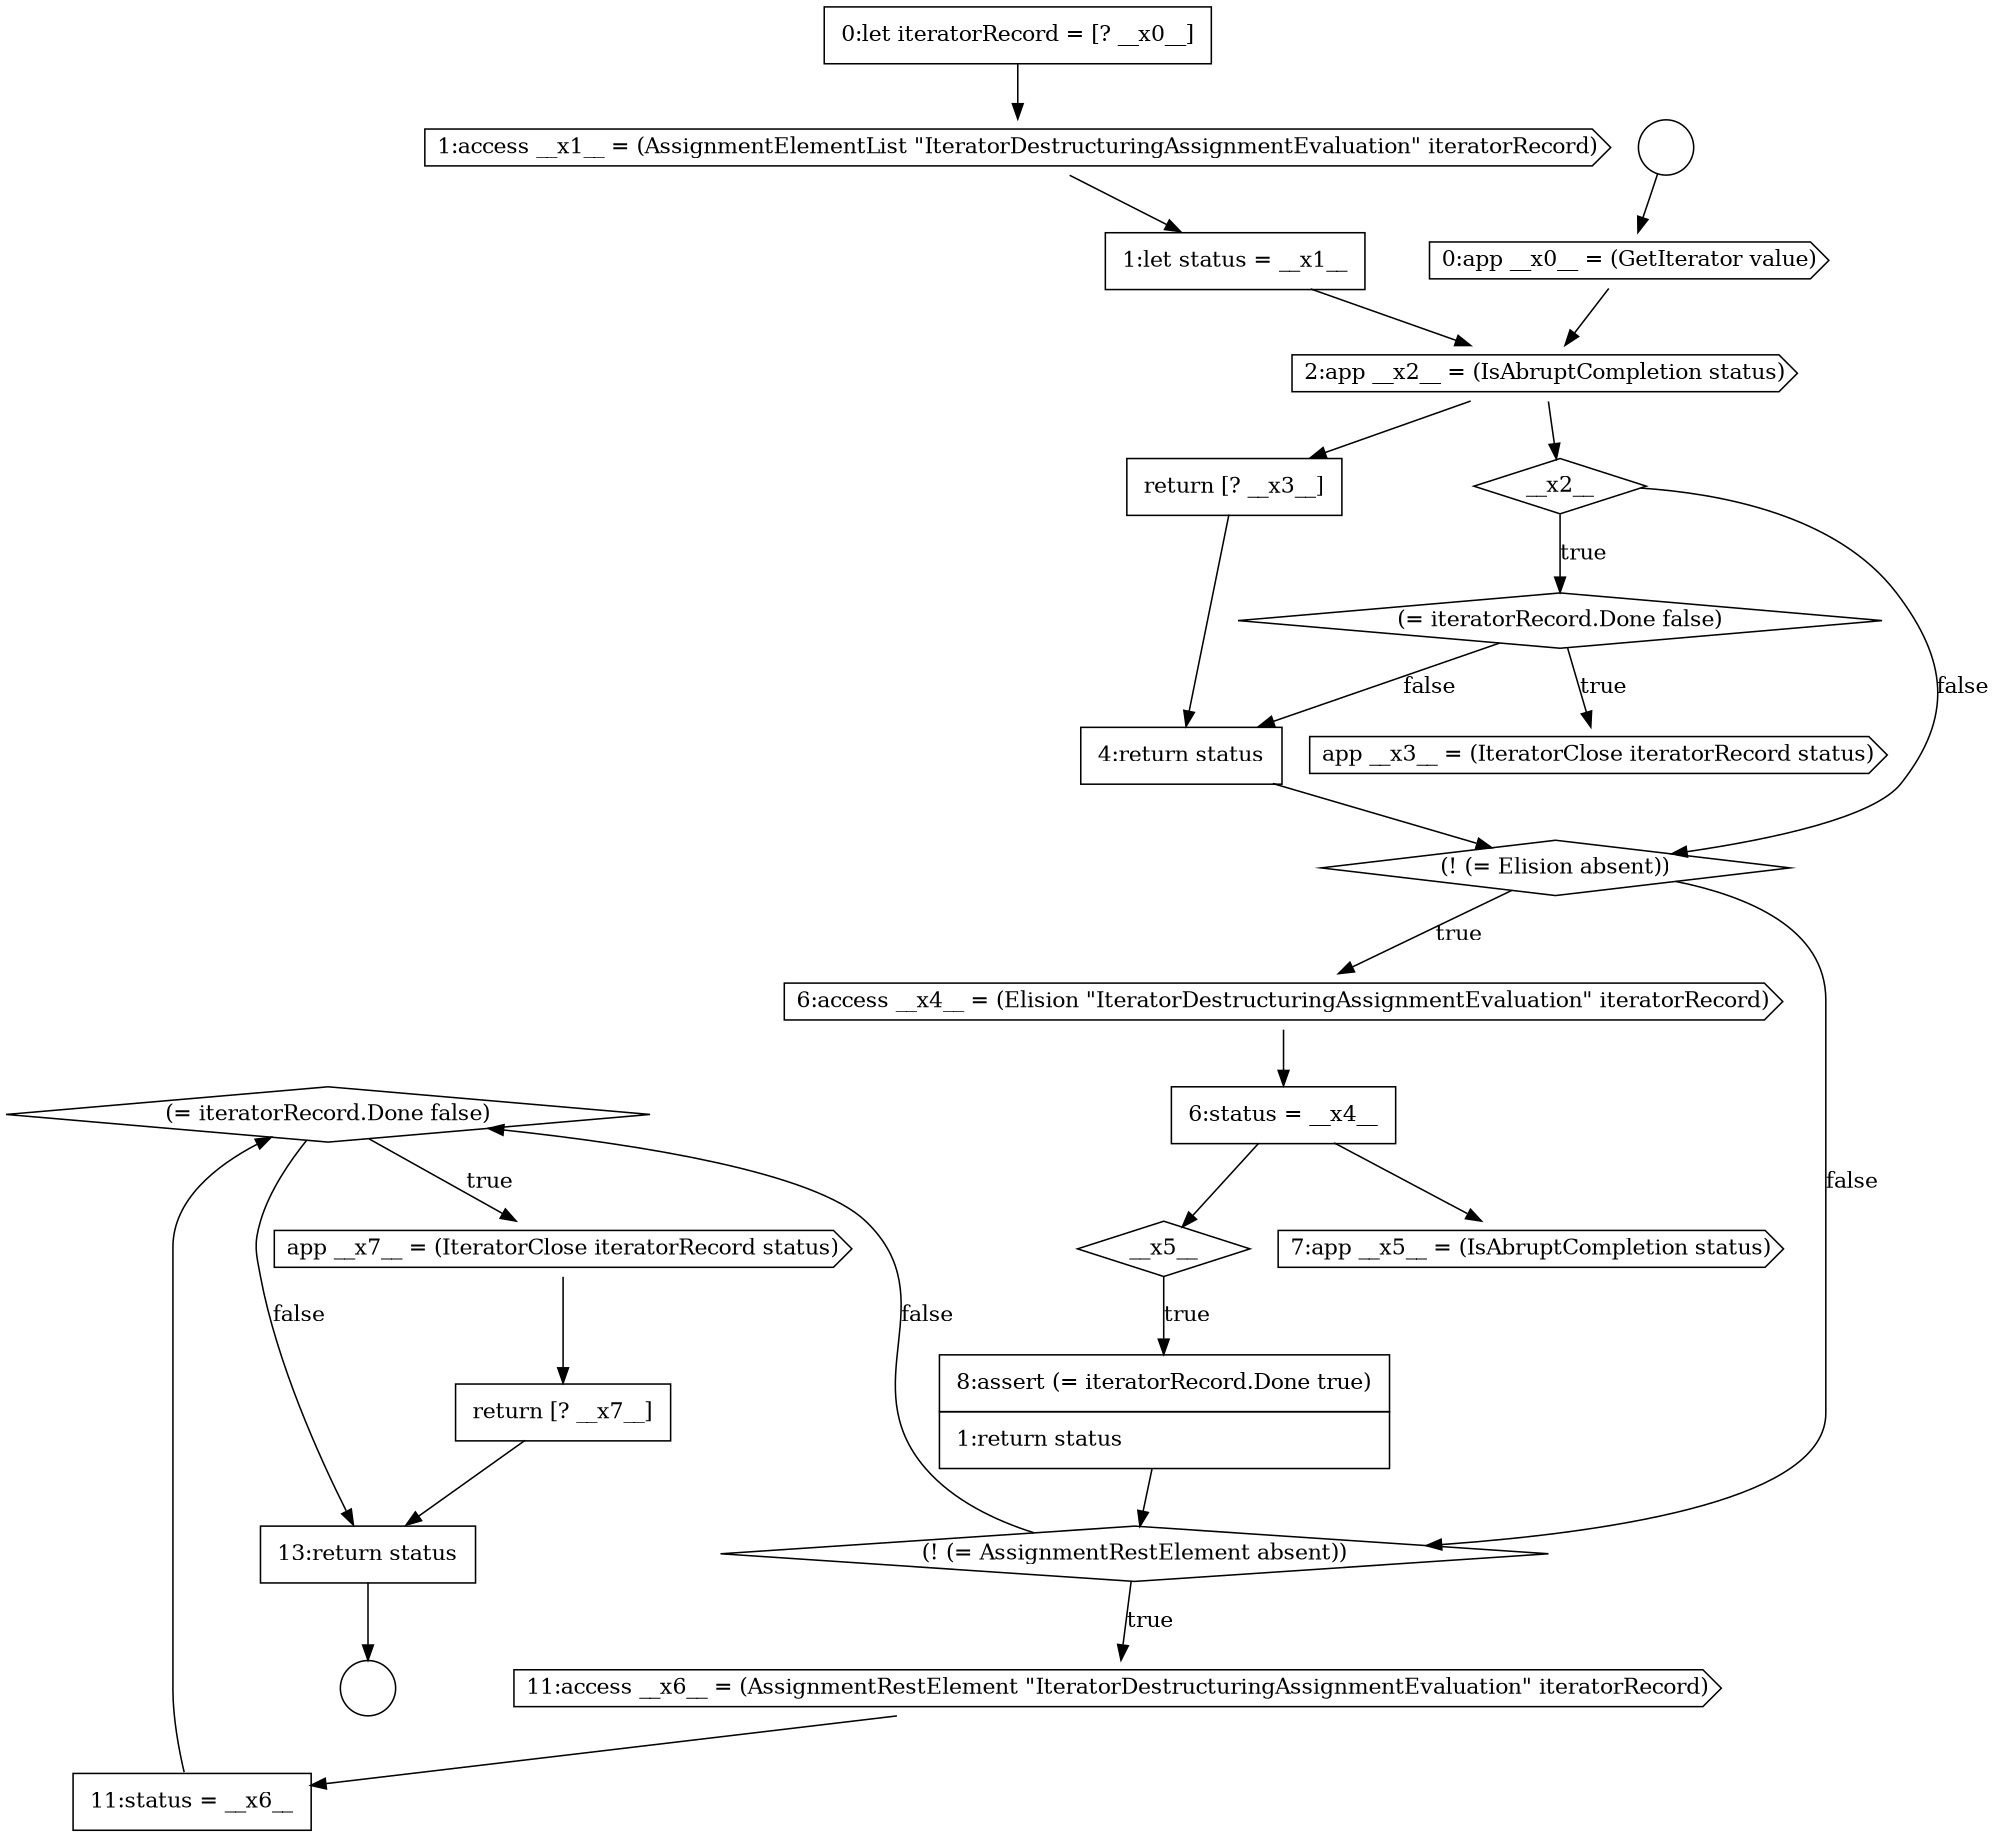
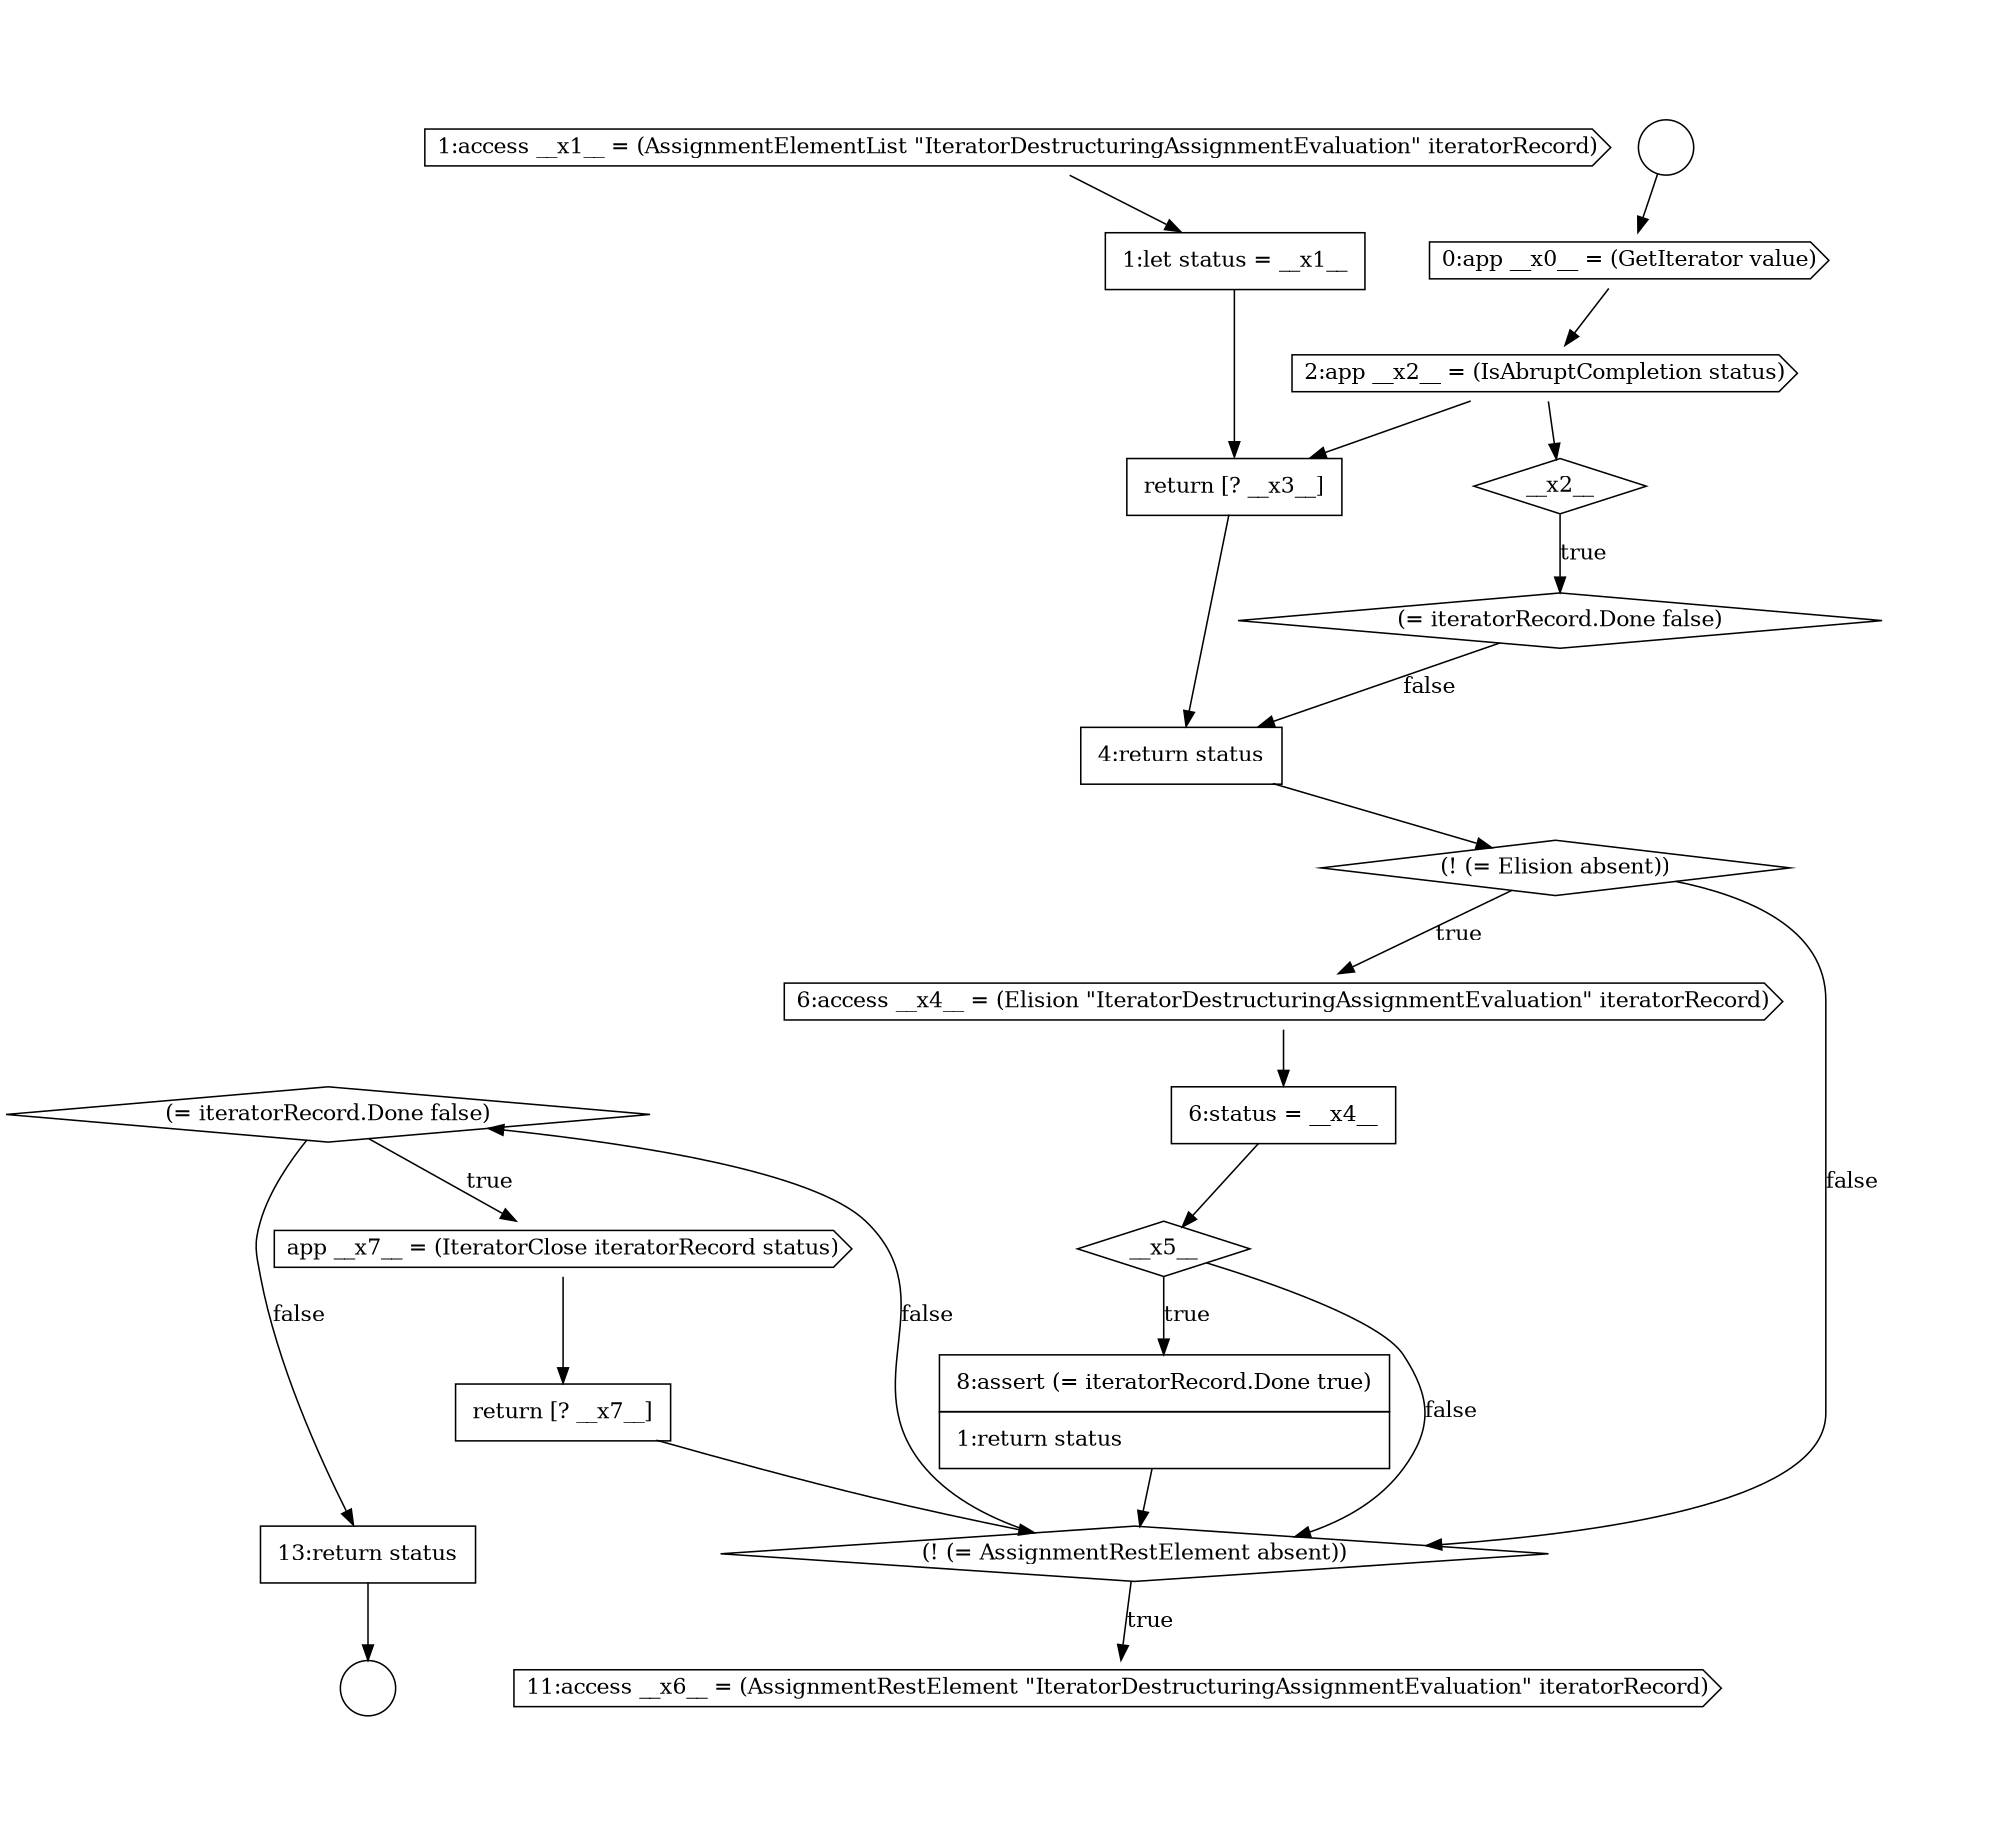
(1018, 35) -> none
(1383, 315) -> (1234, 365)
(1932, 660) -> none
(1598, 755) -> none
(1531, 1249) -> none
none -> (1408, 1363)
(472, 1478) -> (837, 1489)
(191, 1801) -> none
